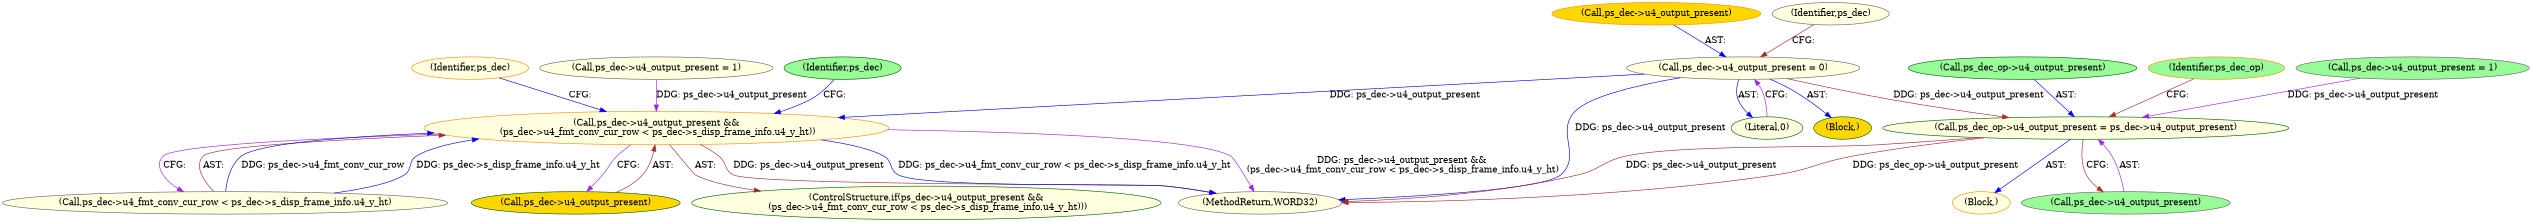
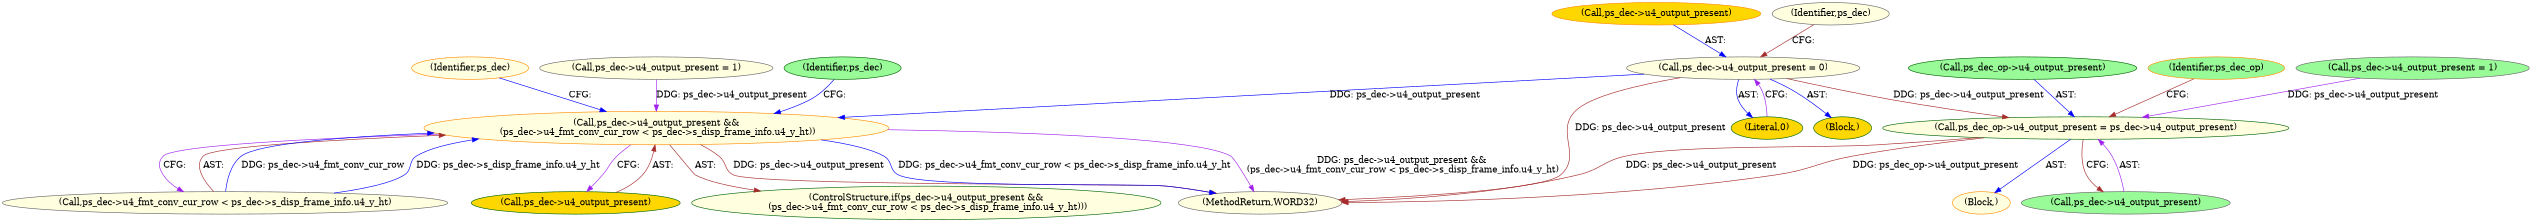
(1767, 128) -> (1767, 128)
(1561, 174) -> (1561, 174)
